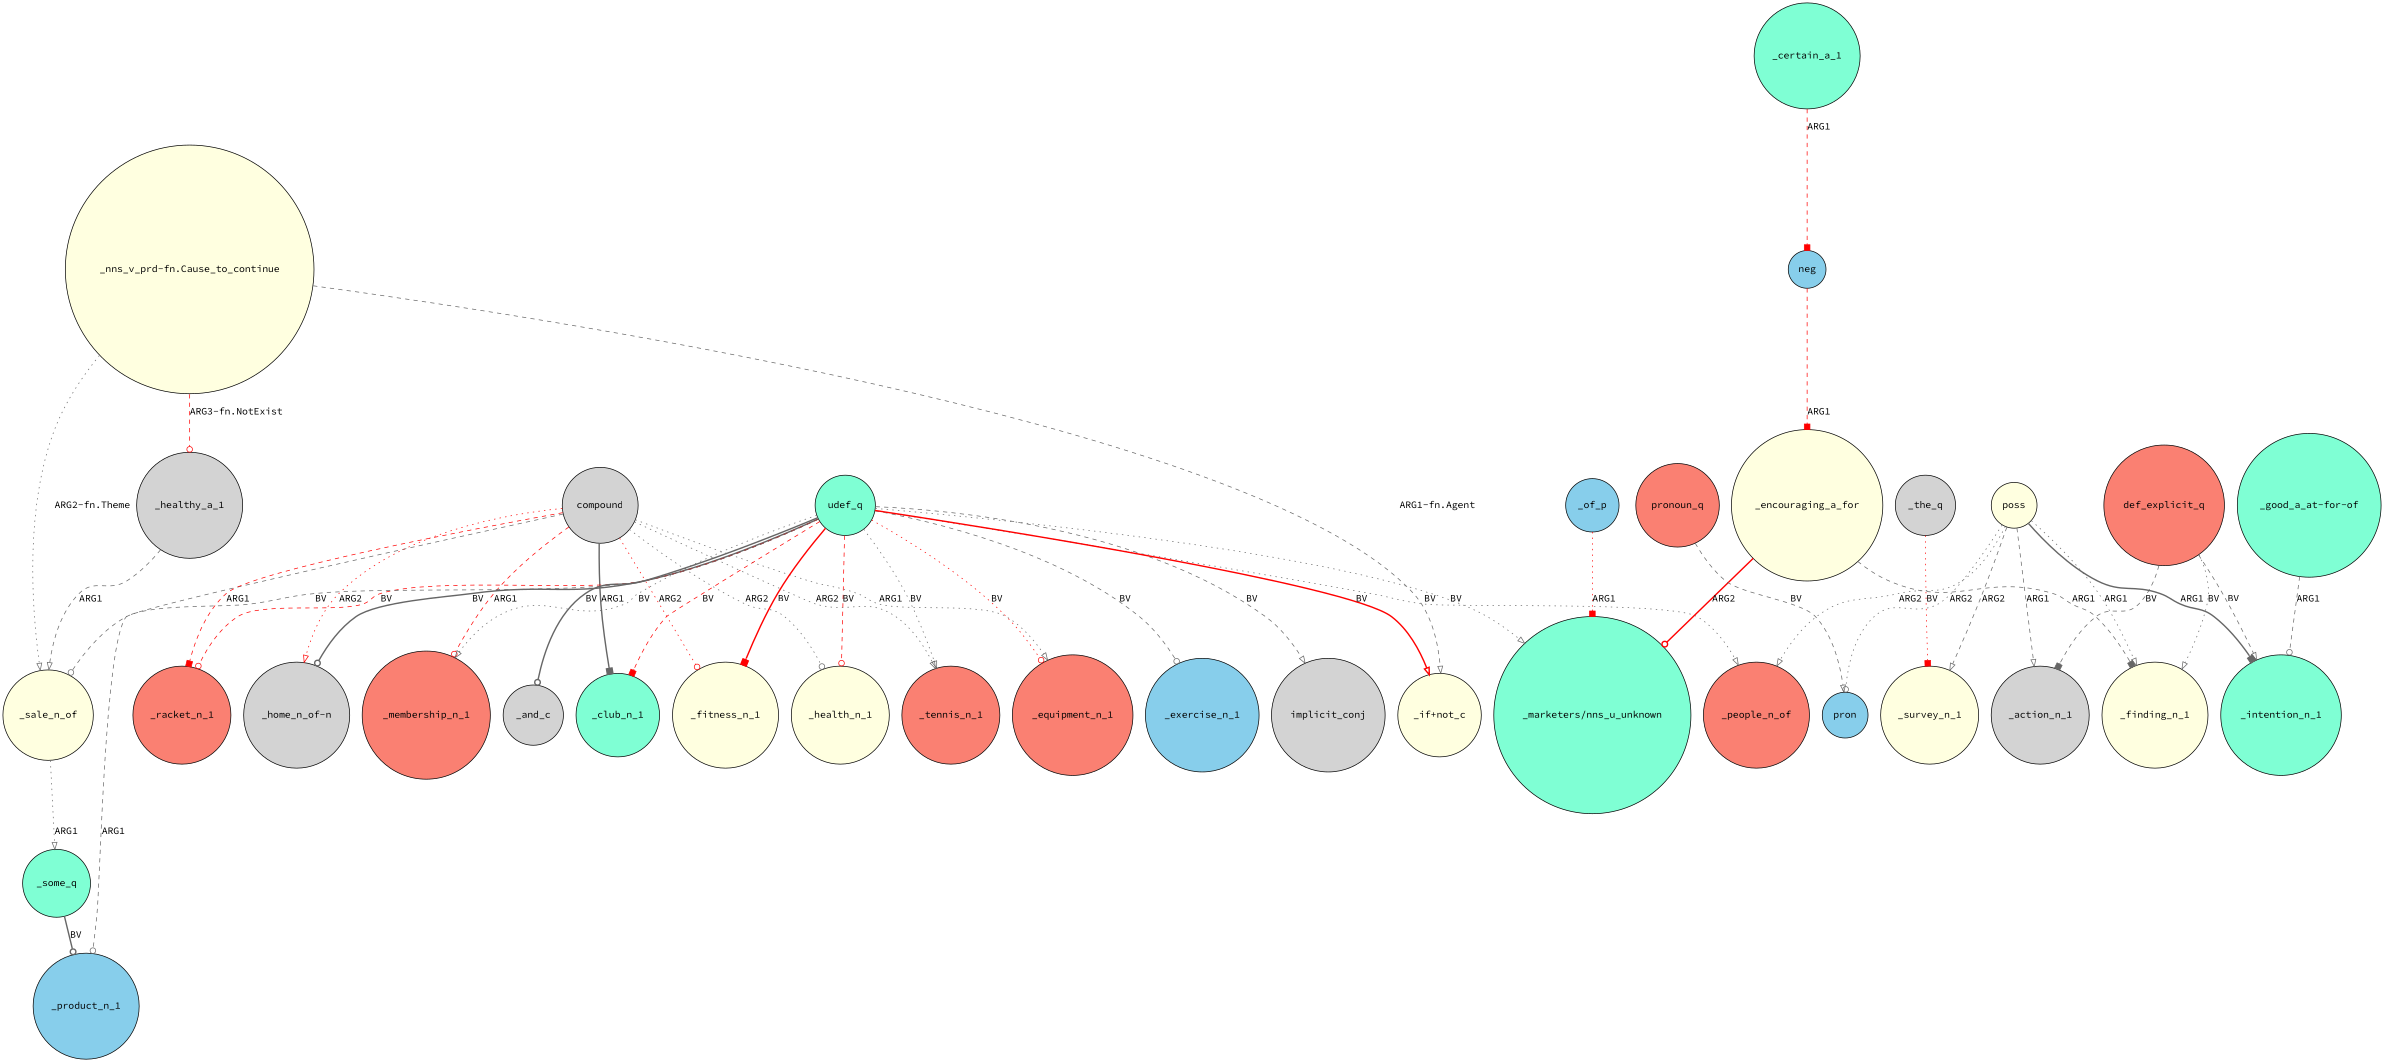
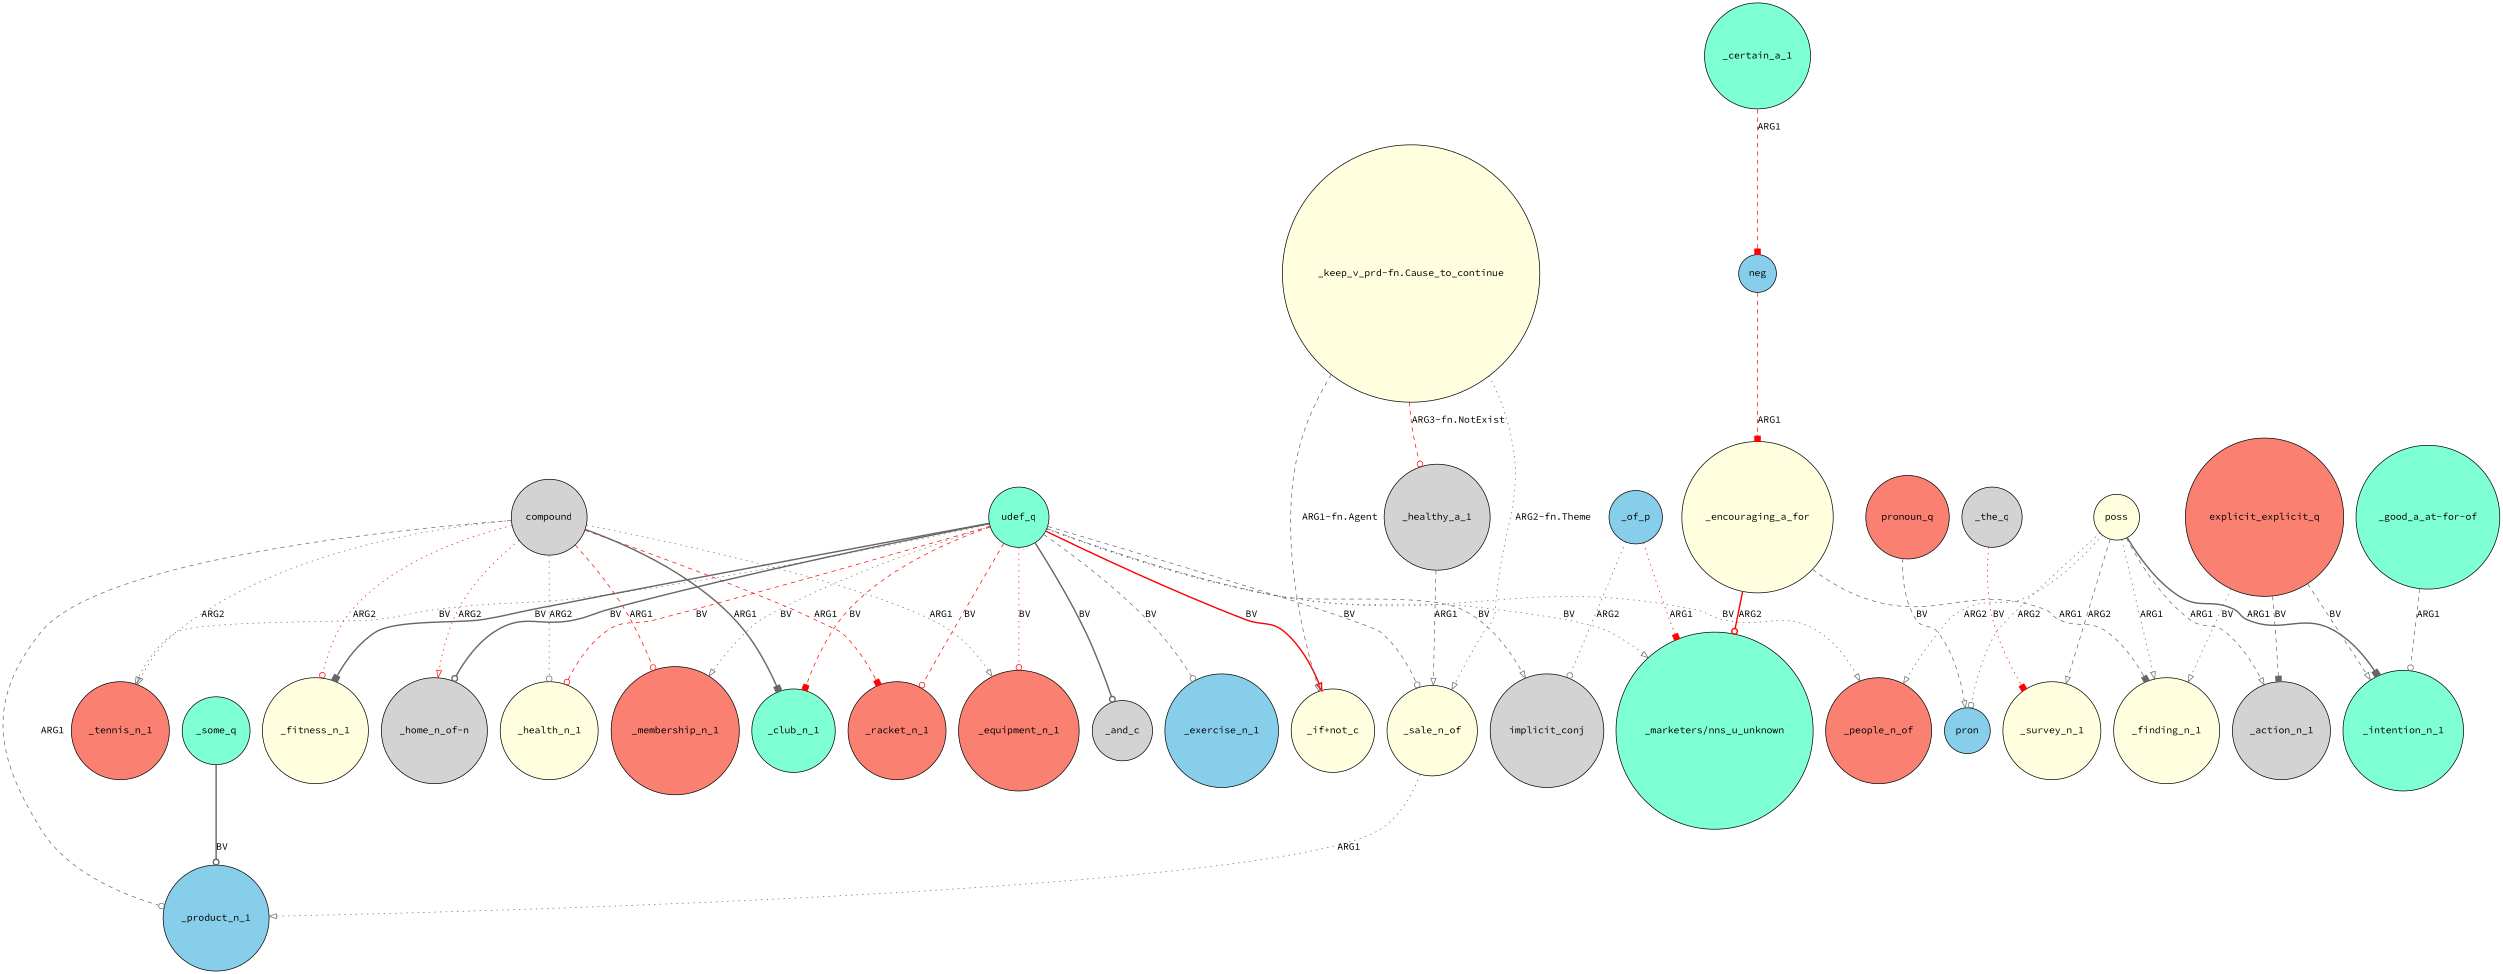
(190, 269) -> (1411, 274)
(2164, 505) -> (2265, 517)
(778, 593) -> (554, 605)
none -> (1598, 607)
(52, 801) -> (865, 894)
